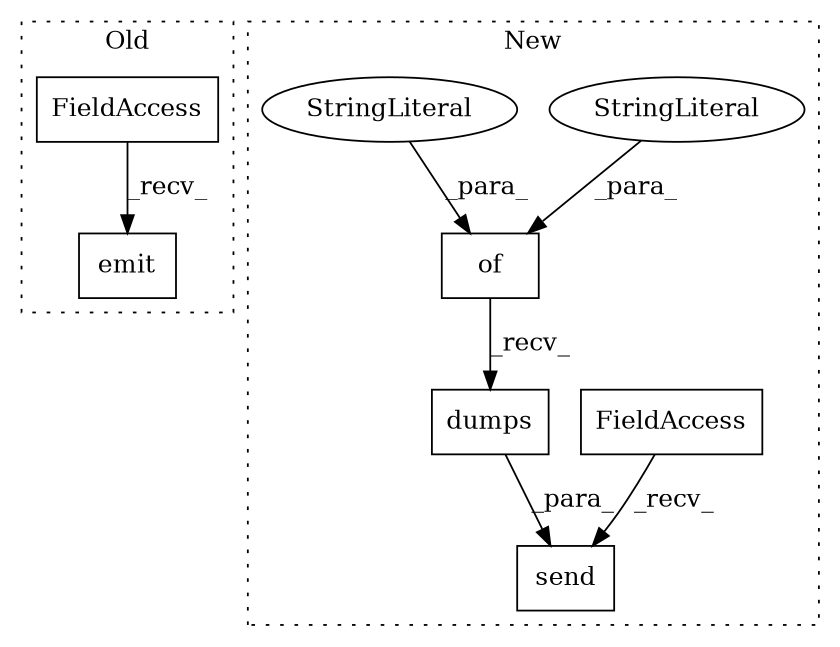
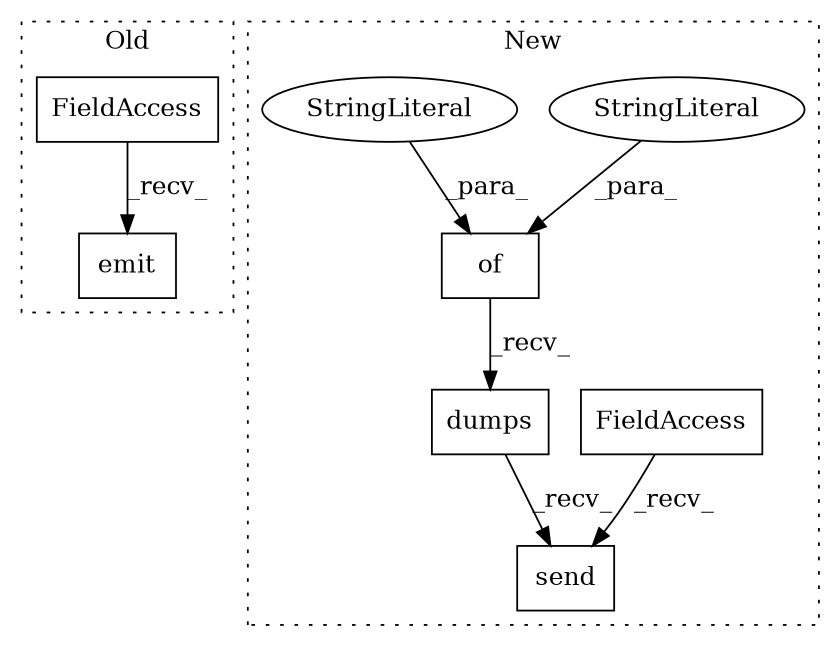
(573, 500) -> (573, 500)
